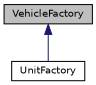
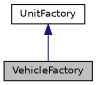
(48, 48) -> (48, 48)
